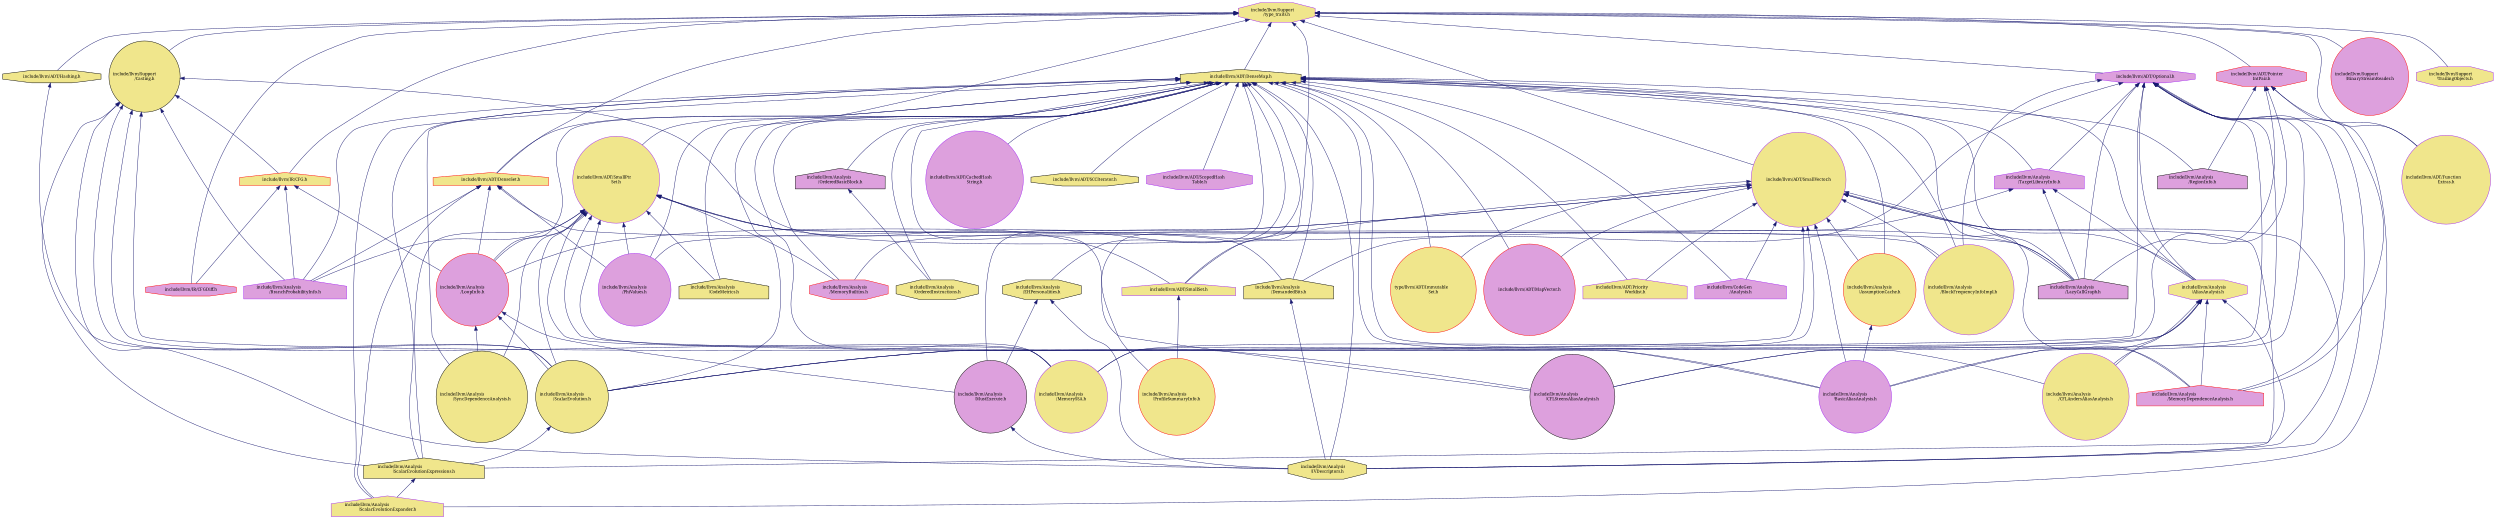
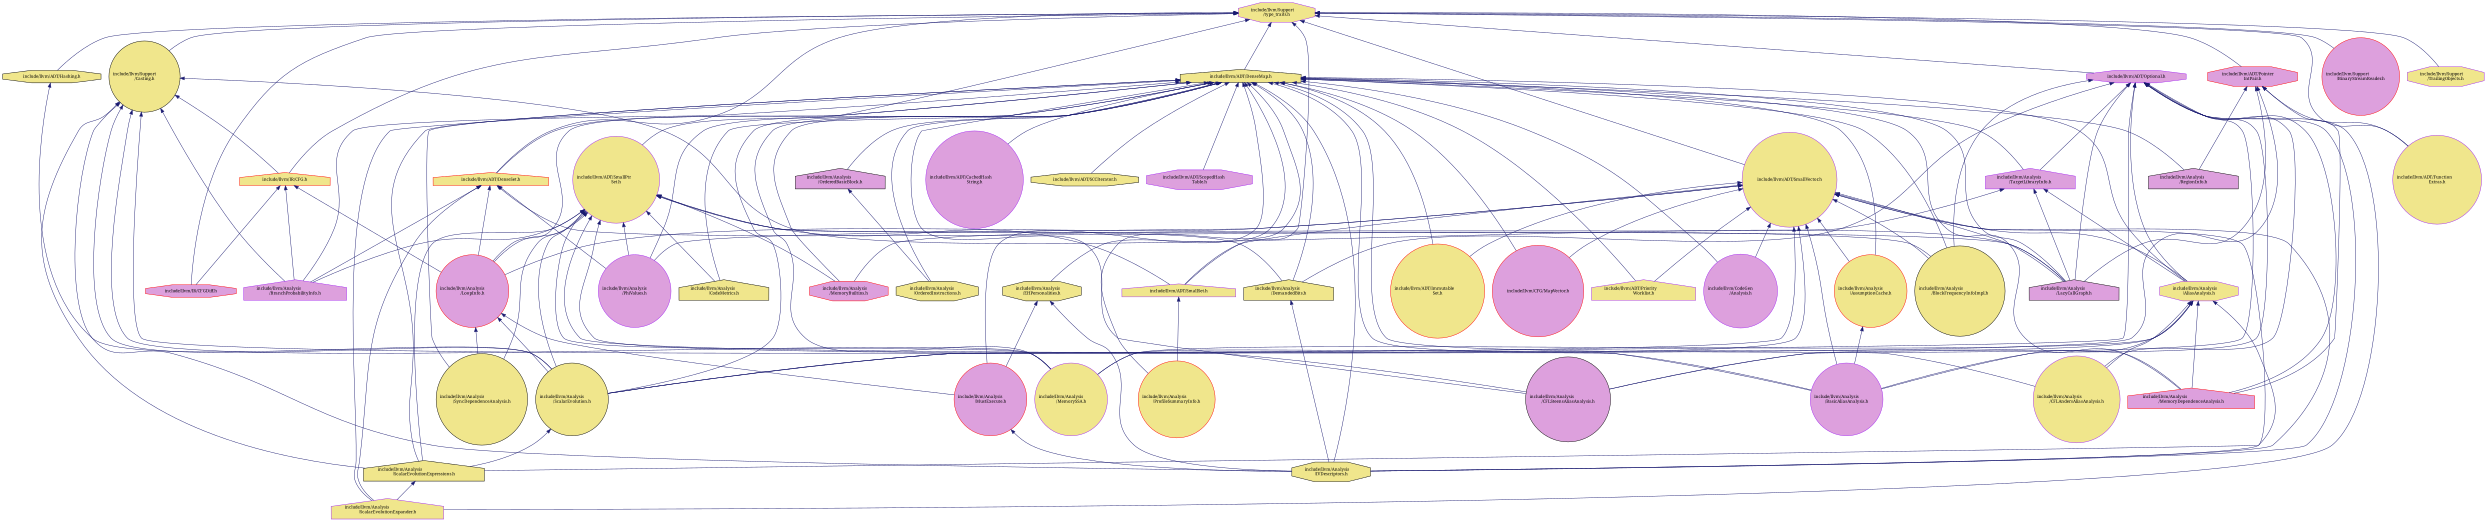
(1433, 290) -> (1438, 291)
(1529, 290) -> (1538, 291)
(1741, 290) -> (1741, 291)
(1969, 290) -> (1960, 291)
(990, 397) -> (990, 399)
